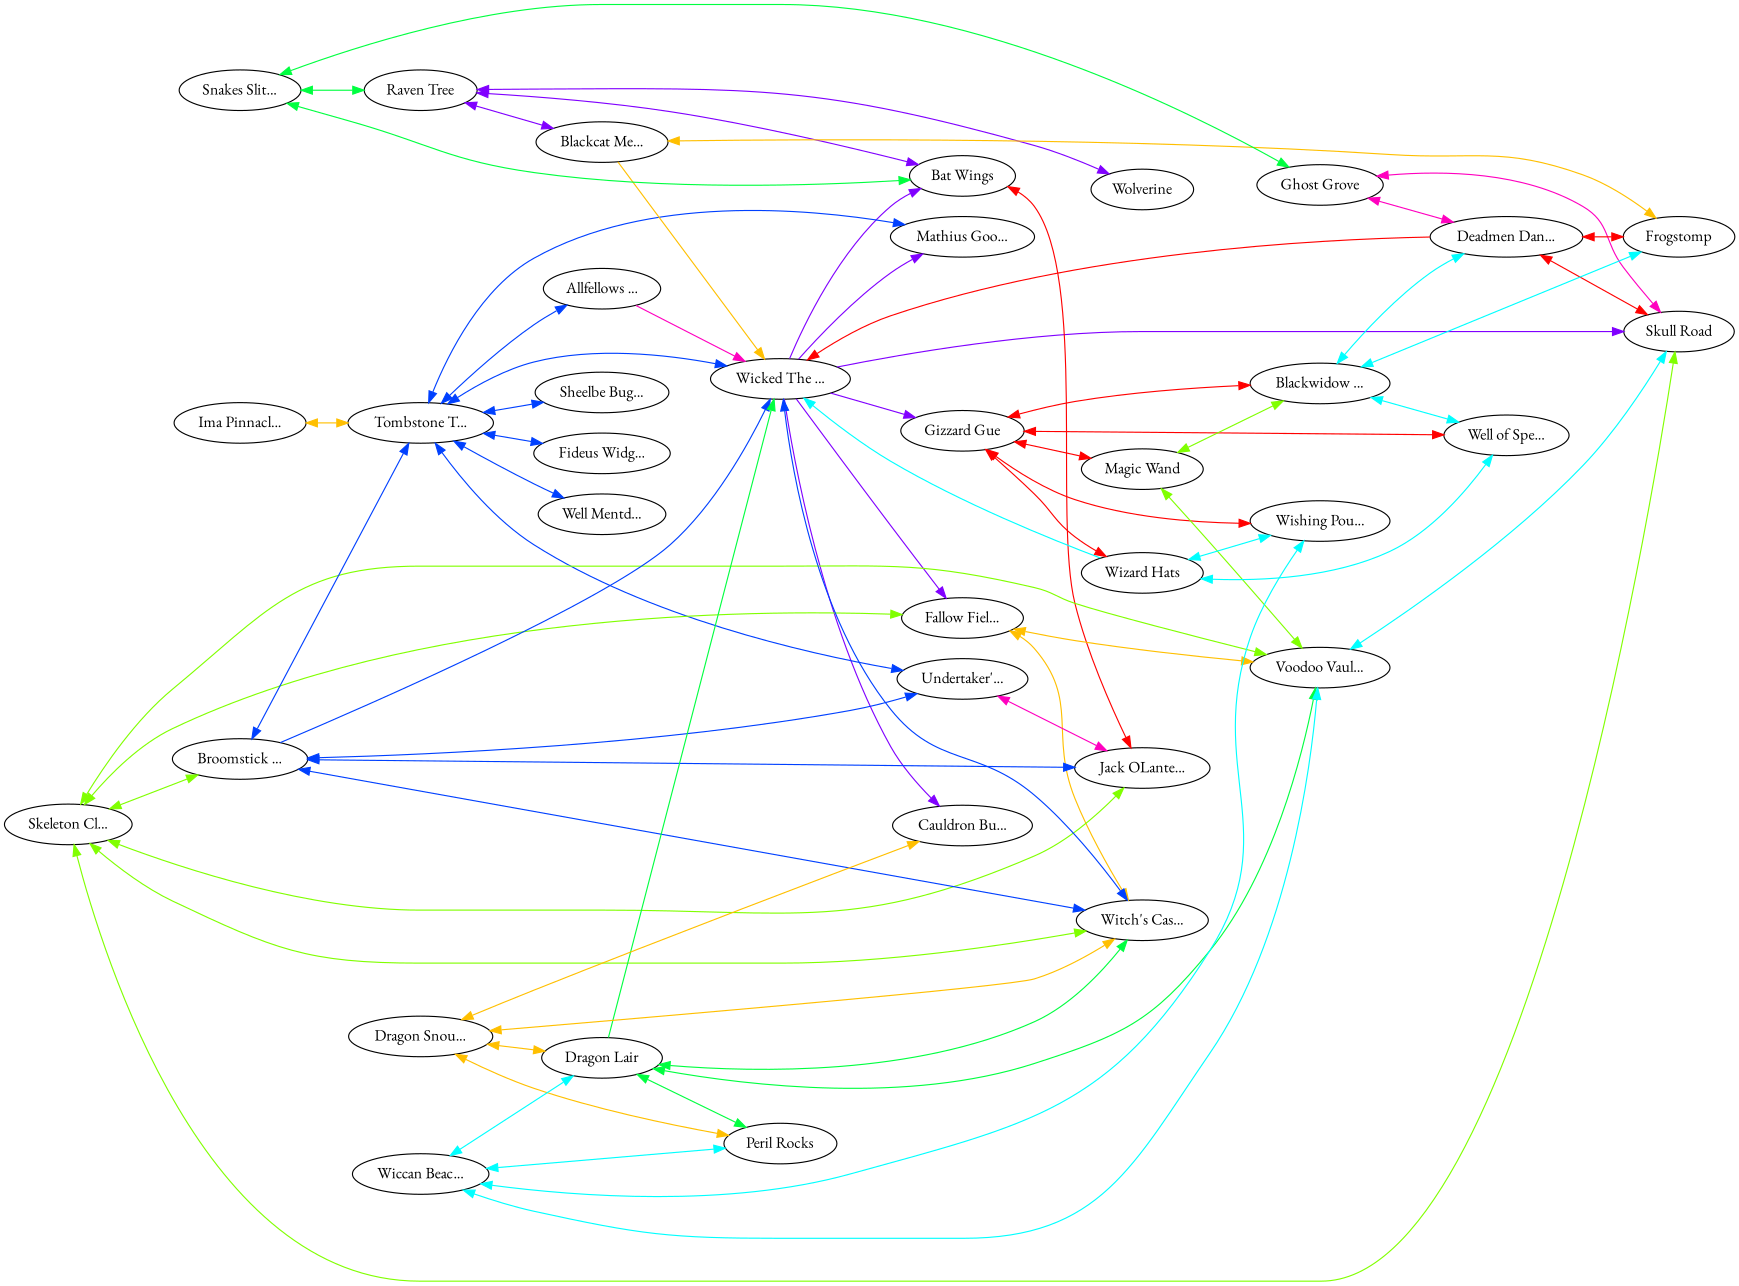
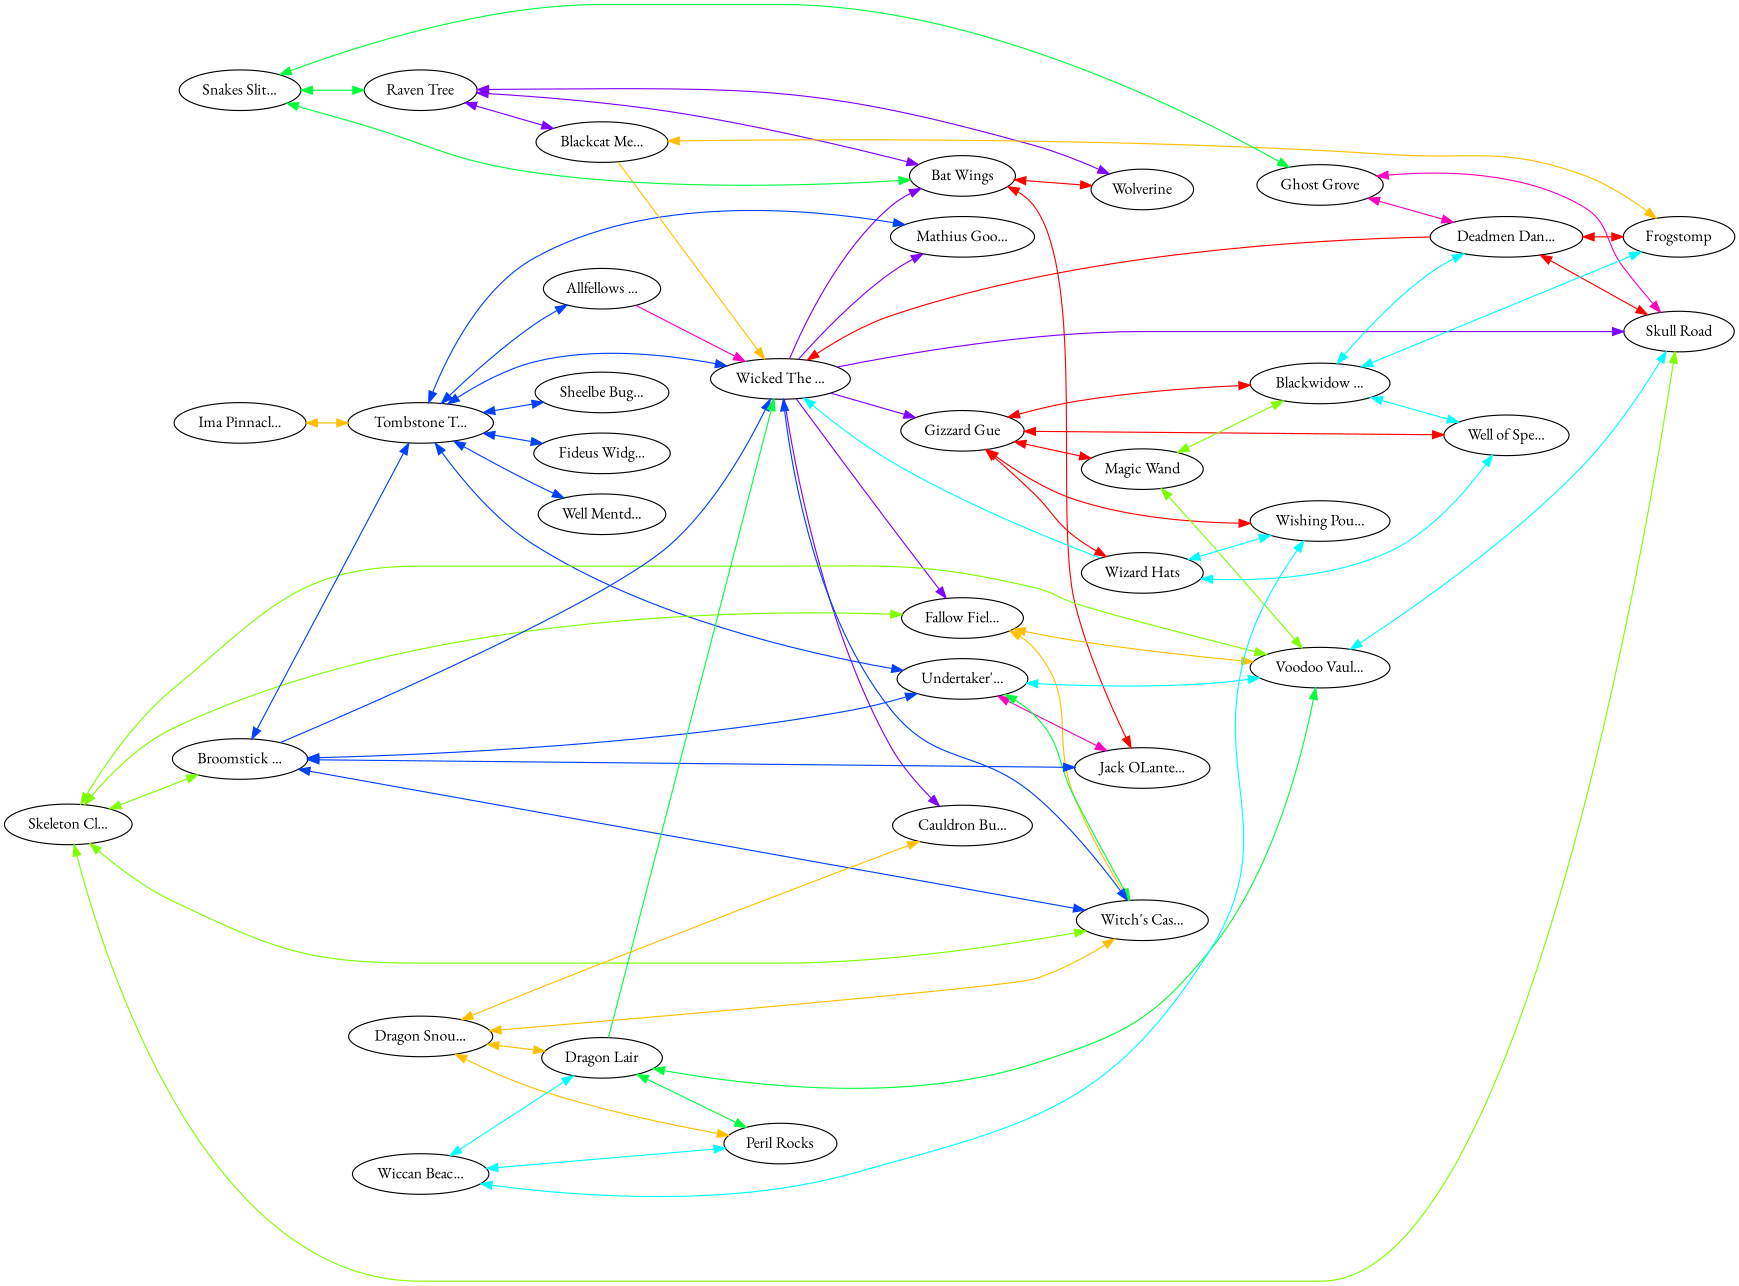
none -> (1053, 183)
(627, 910) -> none
(911, 1057) -> (1055, 745)
(1063, 1218) -> (1143, 686)
